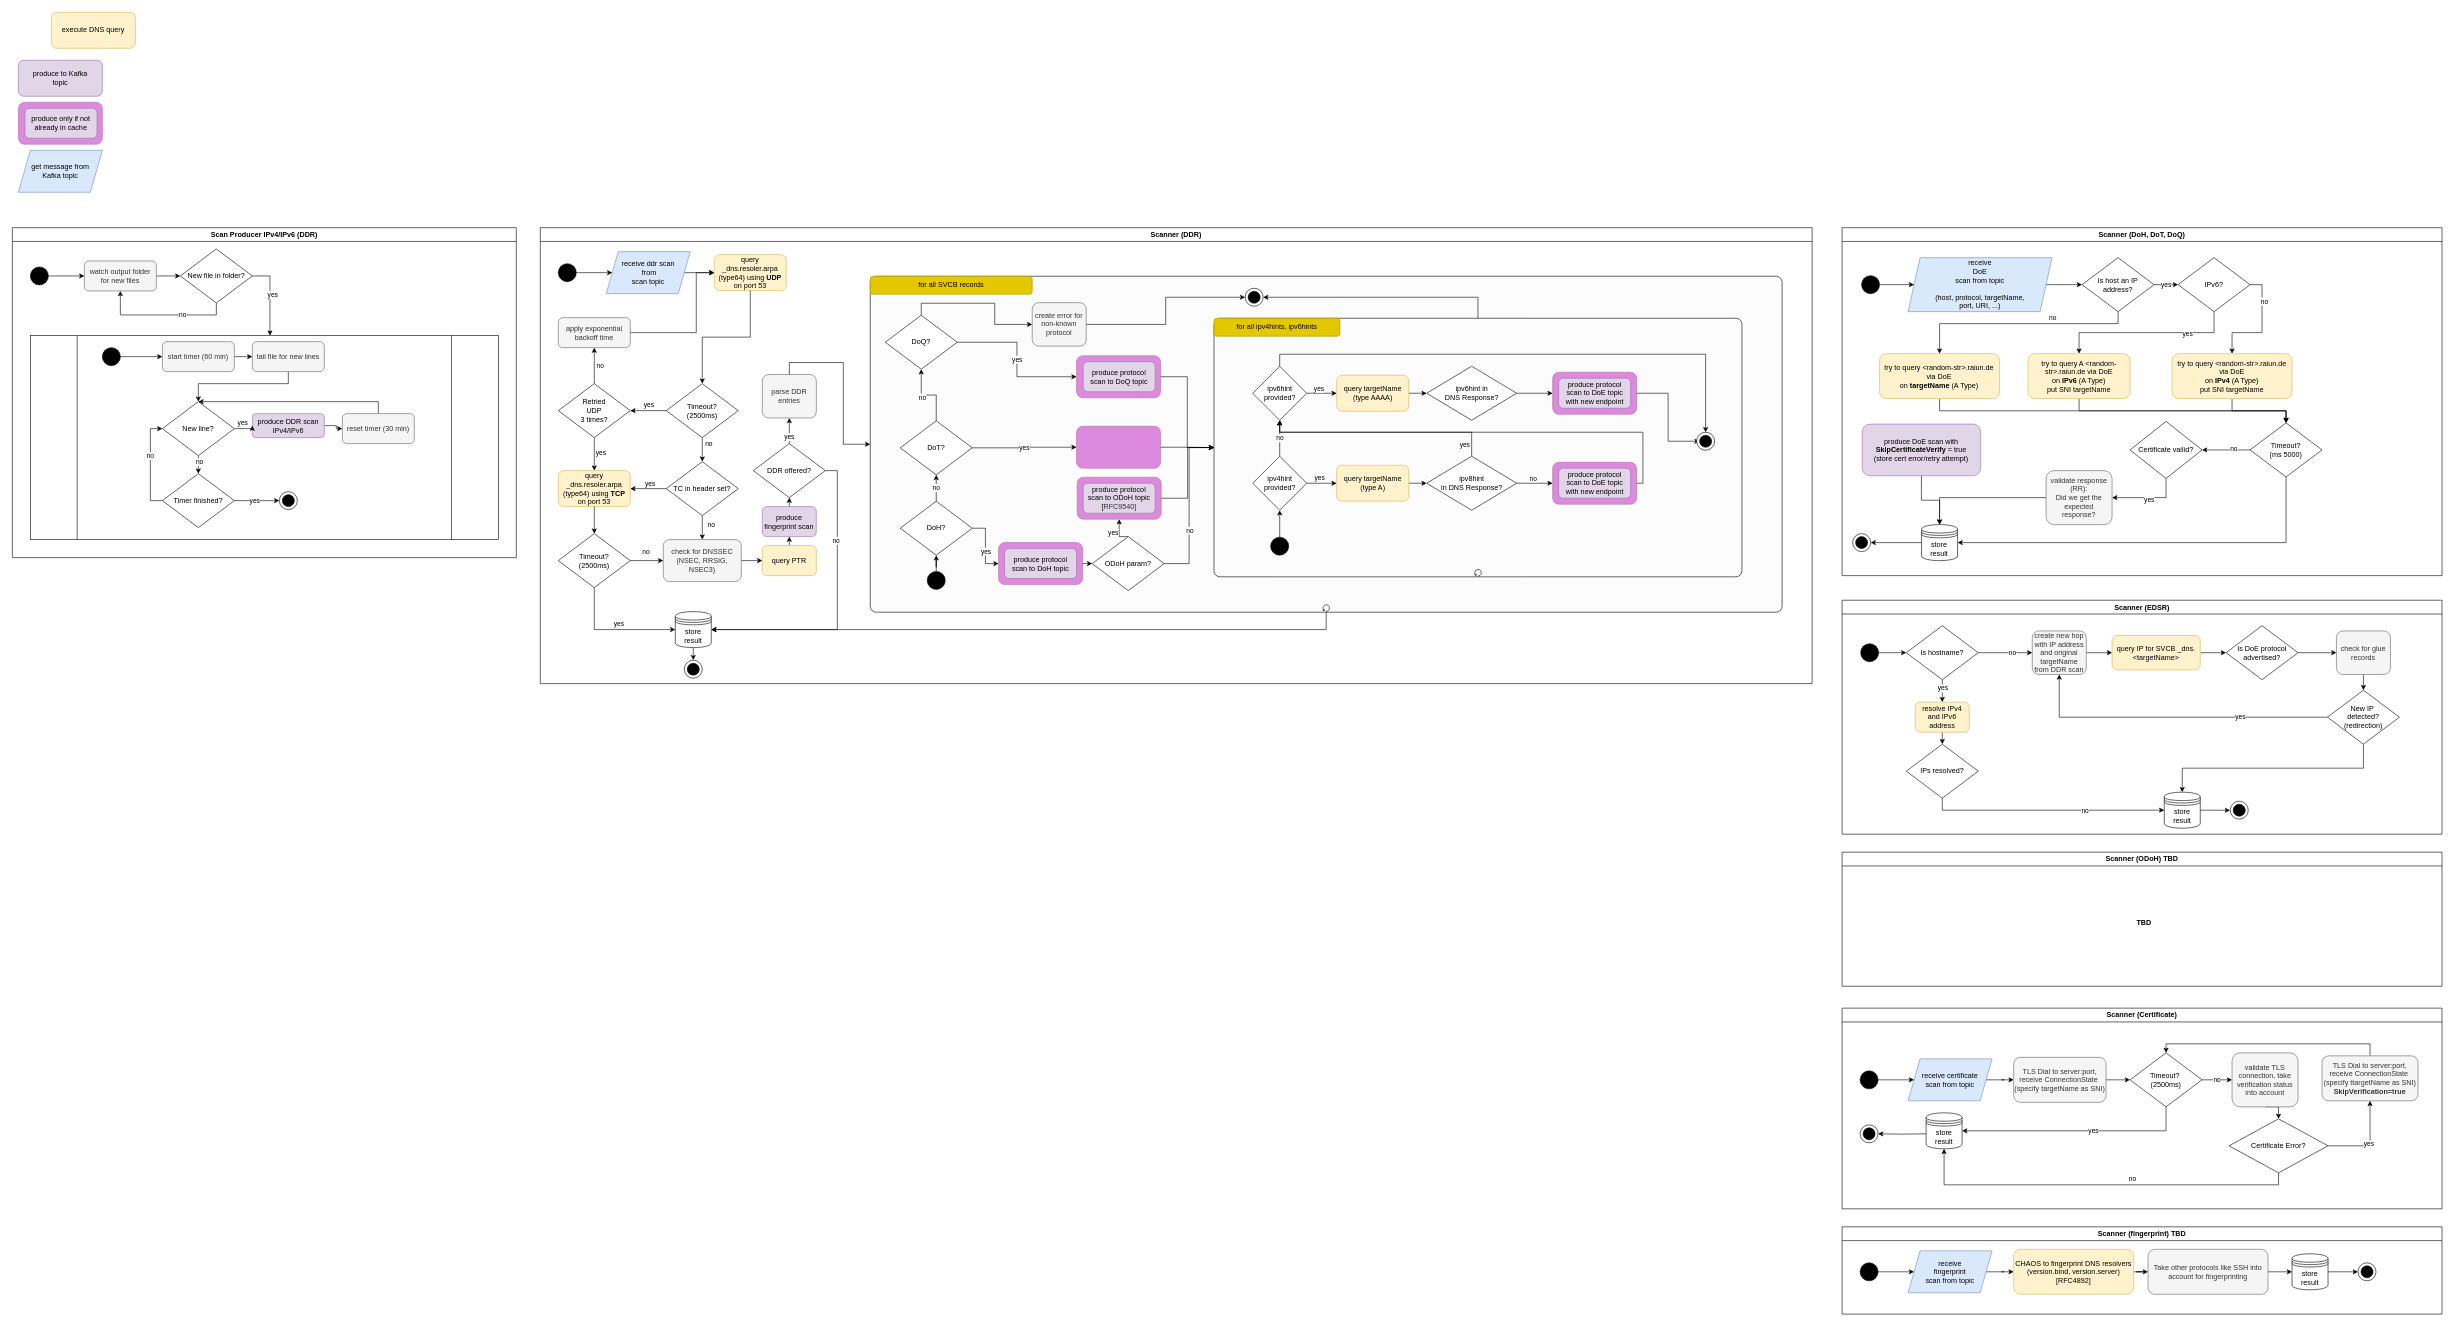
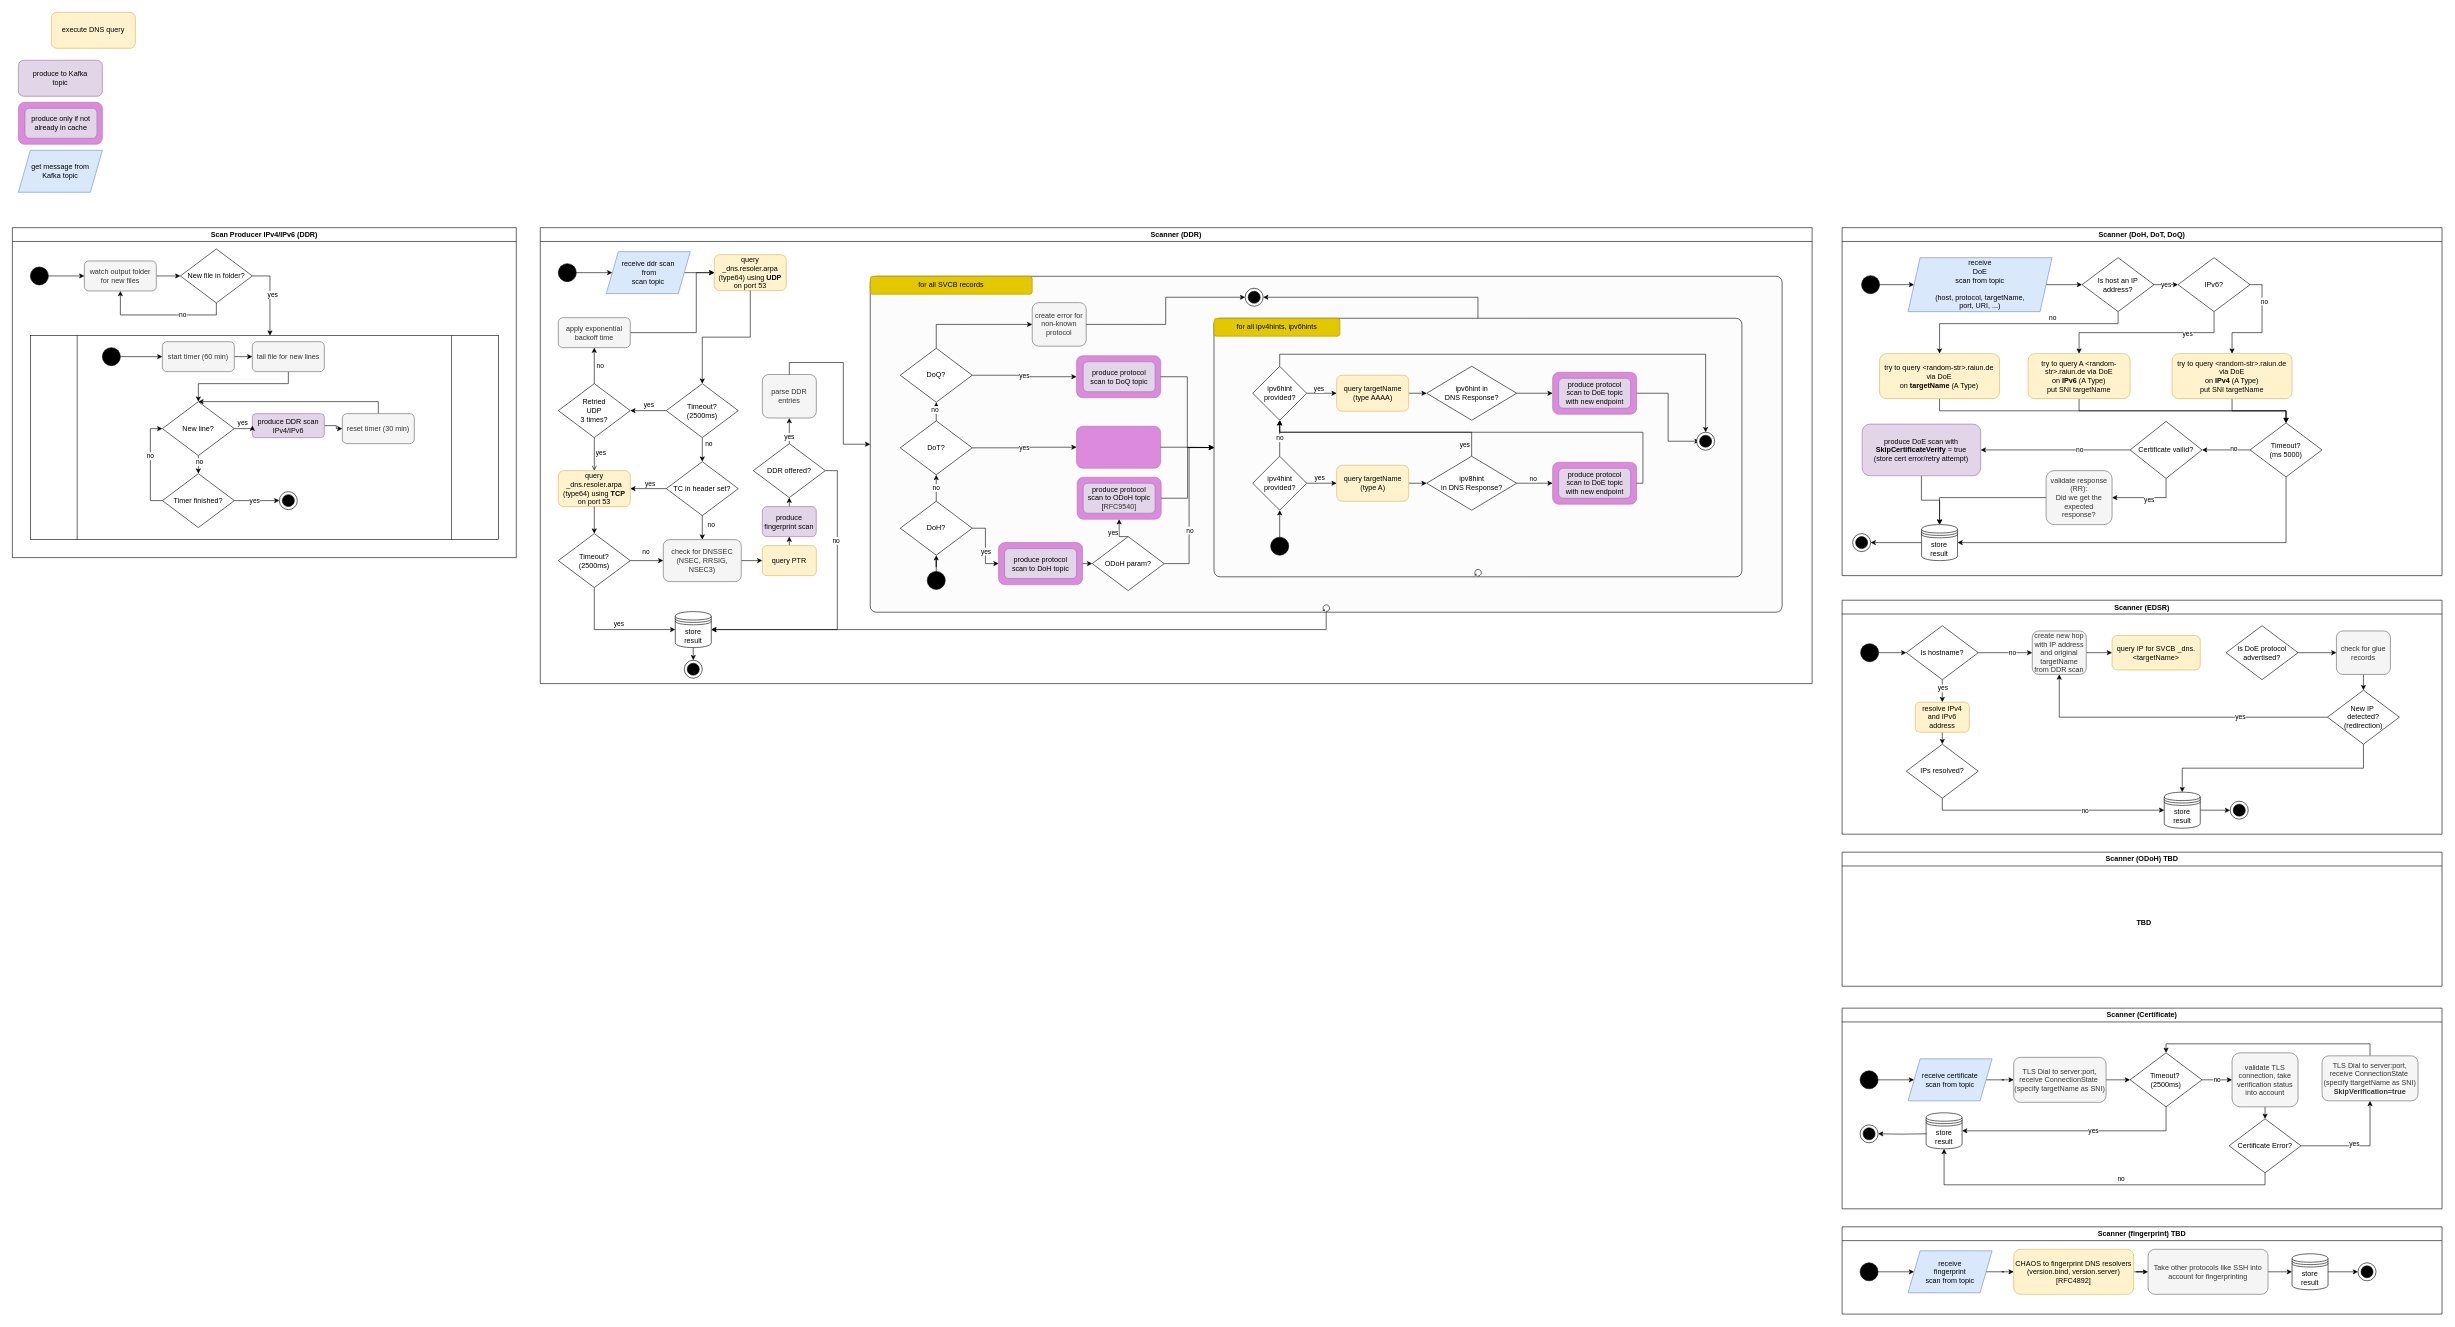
(921, 342) -> (936, 375)
none -> (2079, 450)
(594, 465) -> (594, 466)
(2220, 653) -> none
(2279, 1146) -> (2265, 1146)
